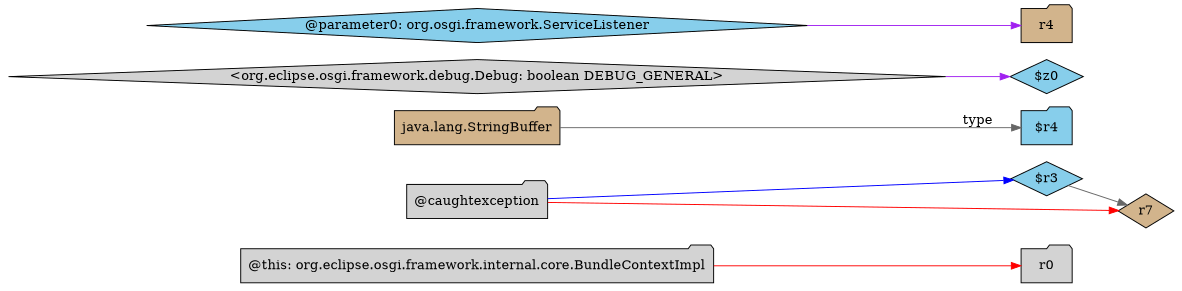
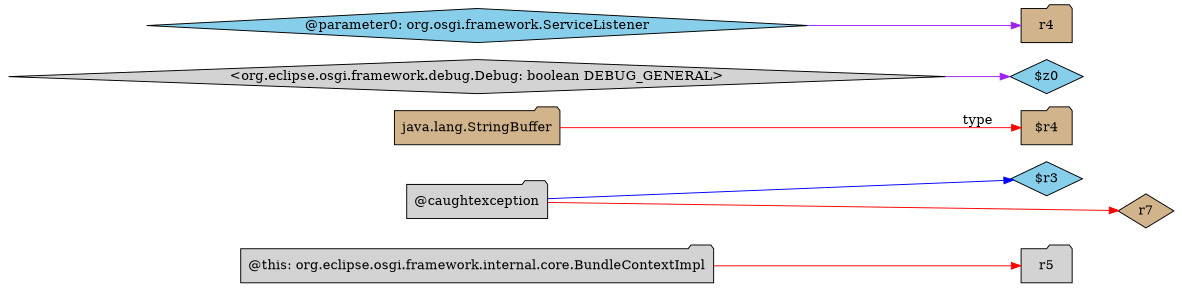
(786, 128) -> (786, 128)
(1047, 128) -> (1047, 128)
(1093, 194) -> none
(1047, 266) -> (1047, 266)
